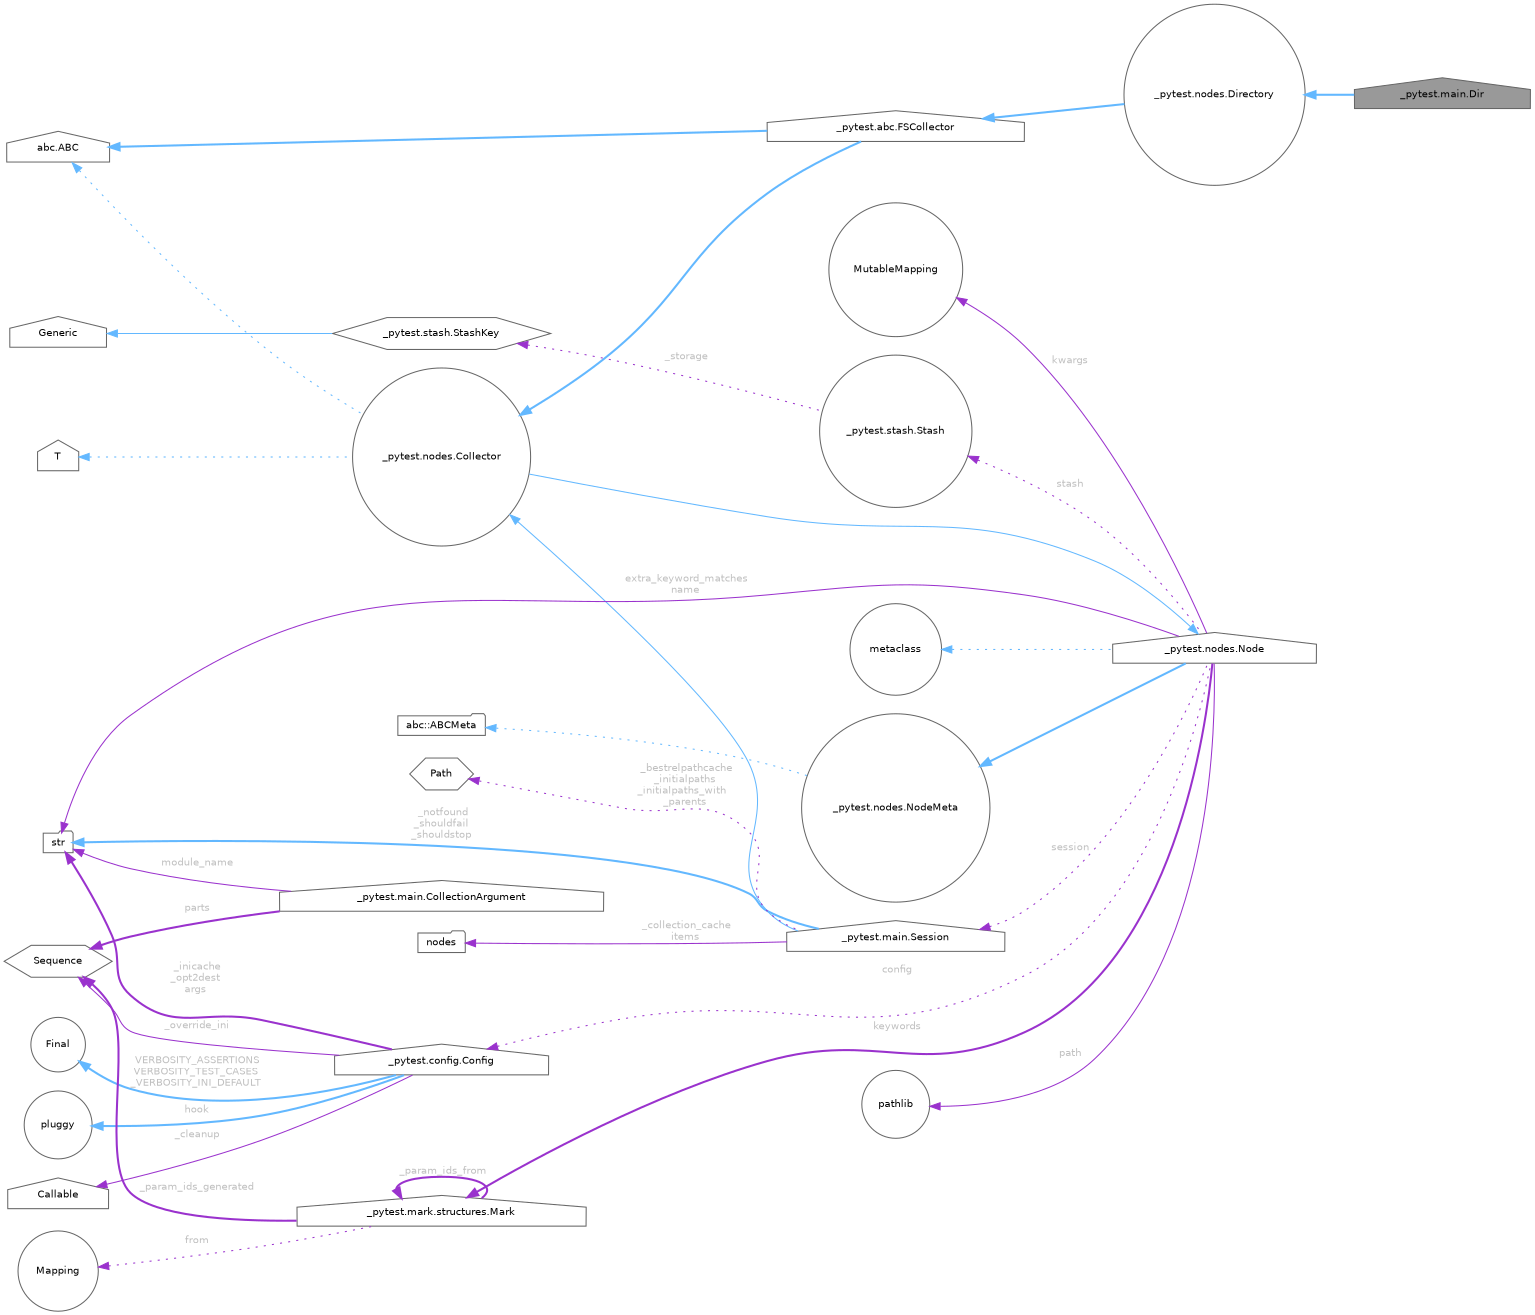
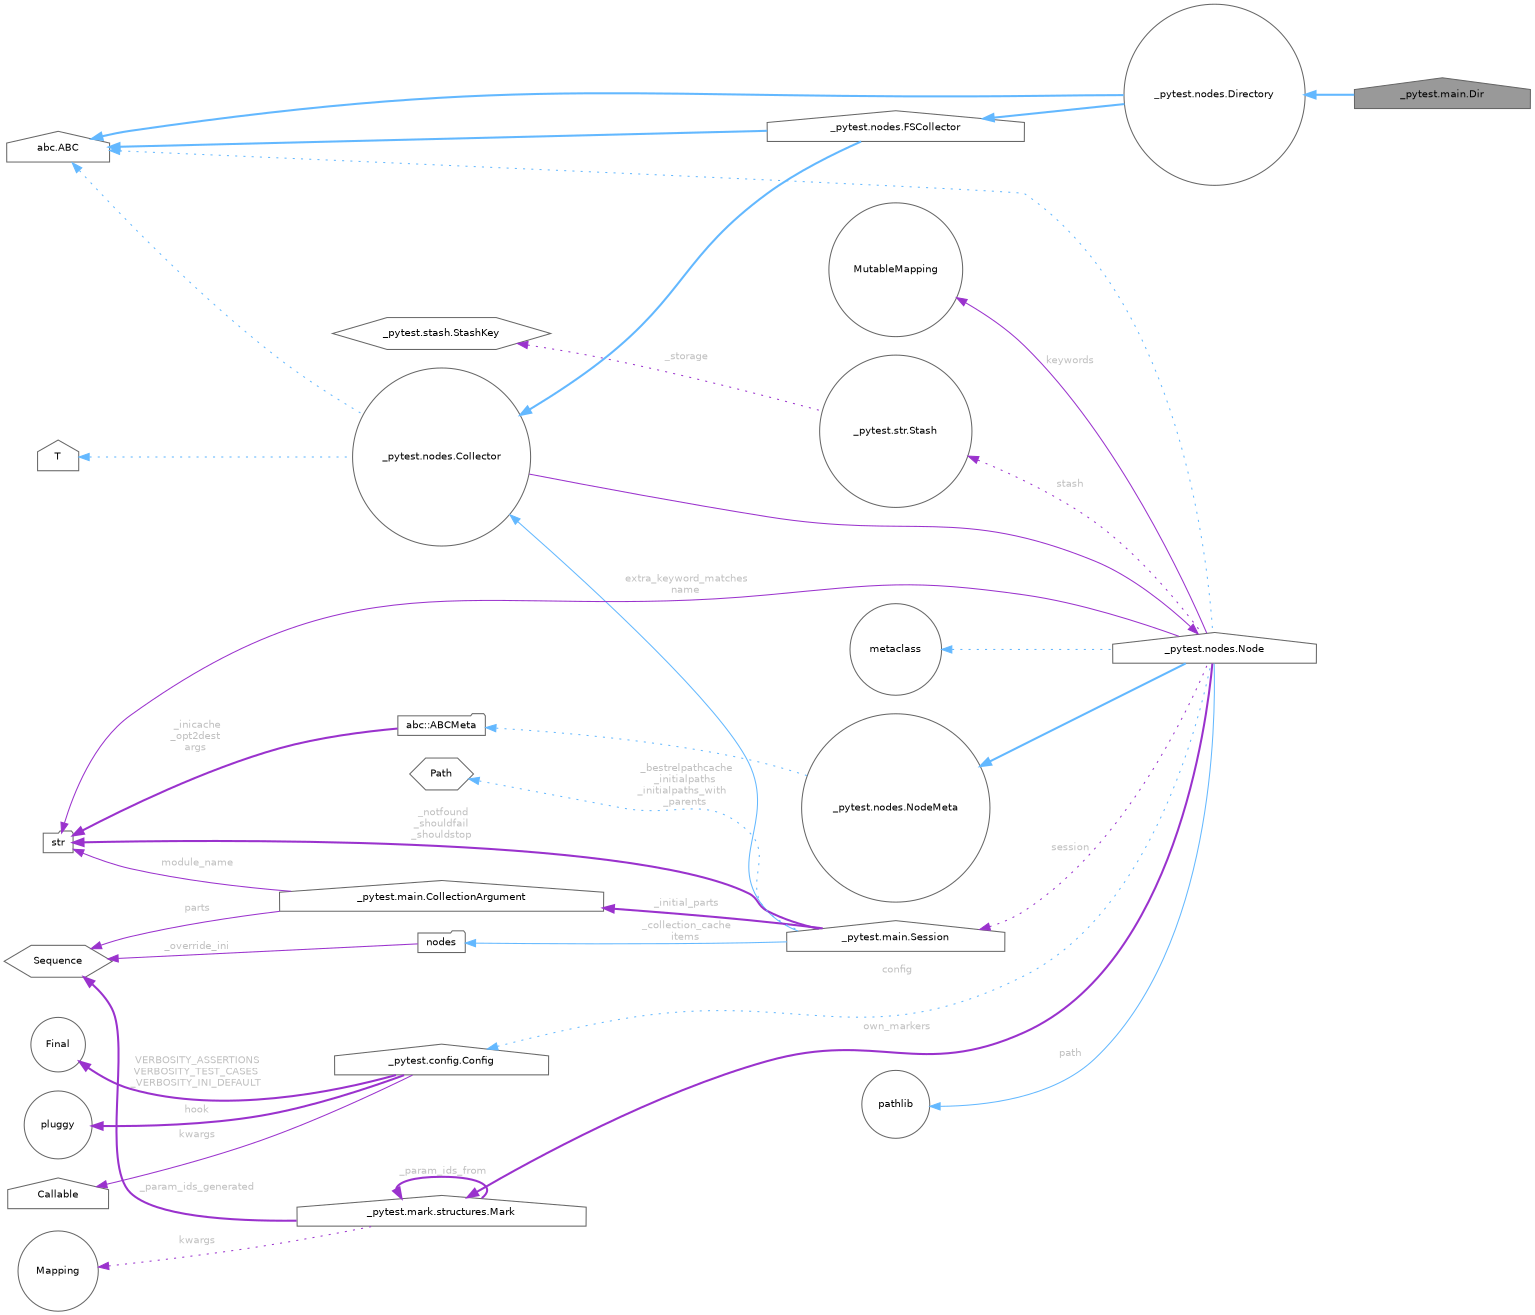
none -> (612, 93)
(896, 128) -> (896, 128)
none -> (818, 182)
(58, 334) -> none
(1069, 361) -> (1069, 361)
(896, 431) -> (896, 431)
(870, 526) -> (870, 526)
(678, 810) -> (678, 810)
(459, 847) -> (459, 847)
none -> (718, 917)
(189, 925) -> (189, 925)
(631, 944) -> (631, 944)
(1166, 952) -> (1166, 952)
(949, 1005) -> (949, 1005)
(186, 1018) -> (235, 763)
(896, 1027) -> (896, 1027)
(202, 1044) -> (268, 951)
(240, 1100) -> (240, 1100)
(256, 1116) -> (256, 1116)
(196, 1135) -> (196, 1135)
(196, 1241) -> (196, 1241)
